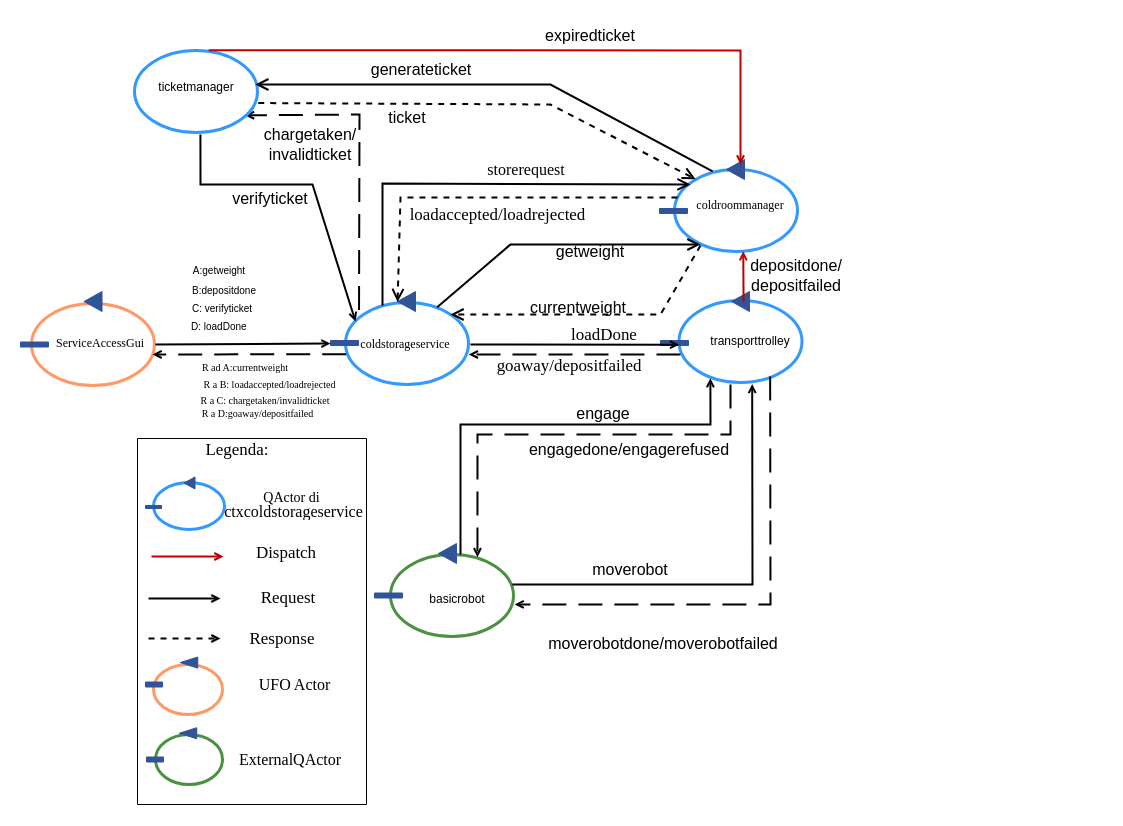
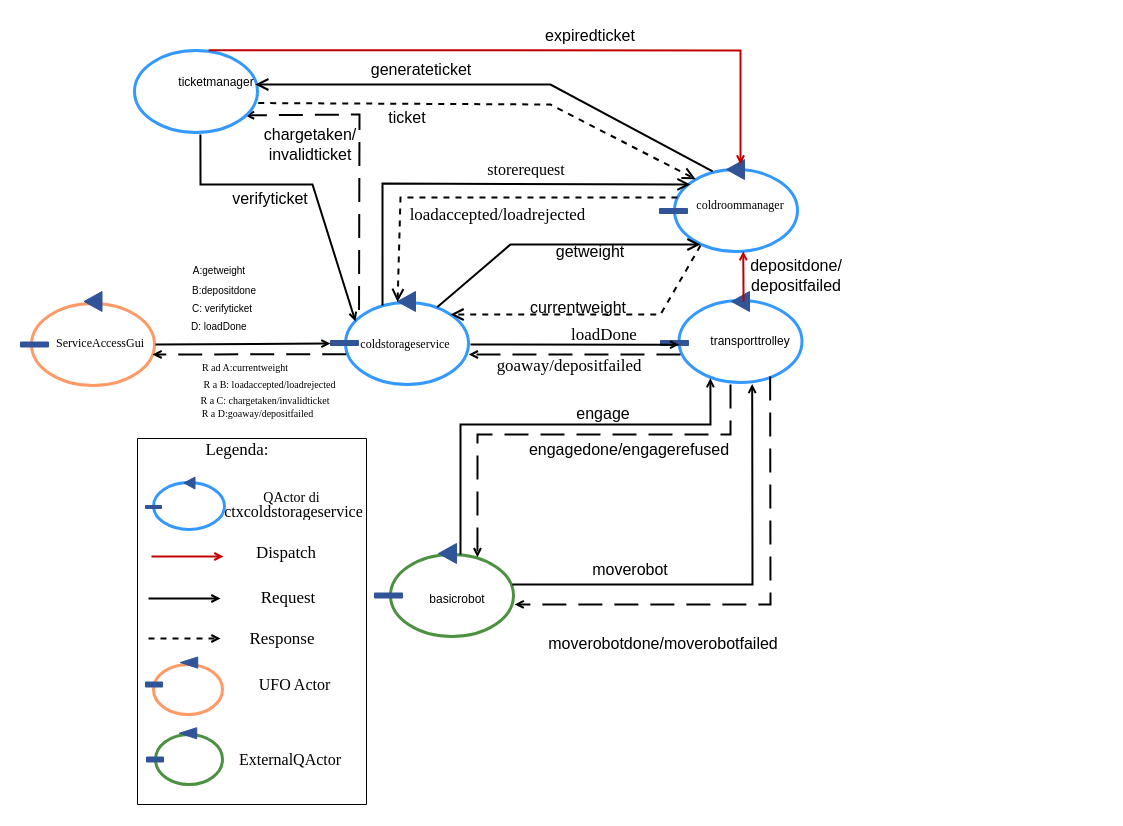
(196, 88) -> (216, 83)
